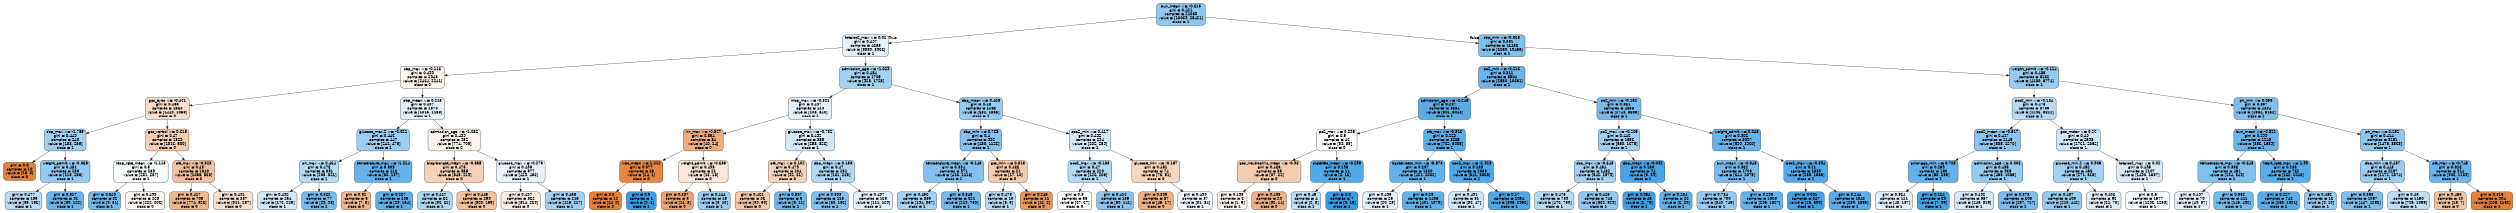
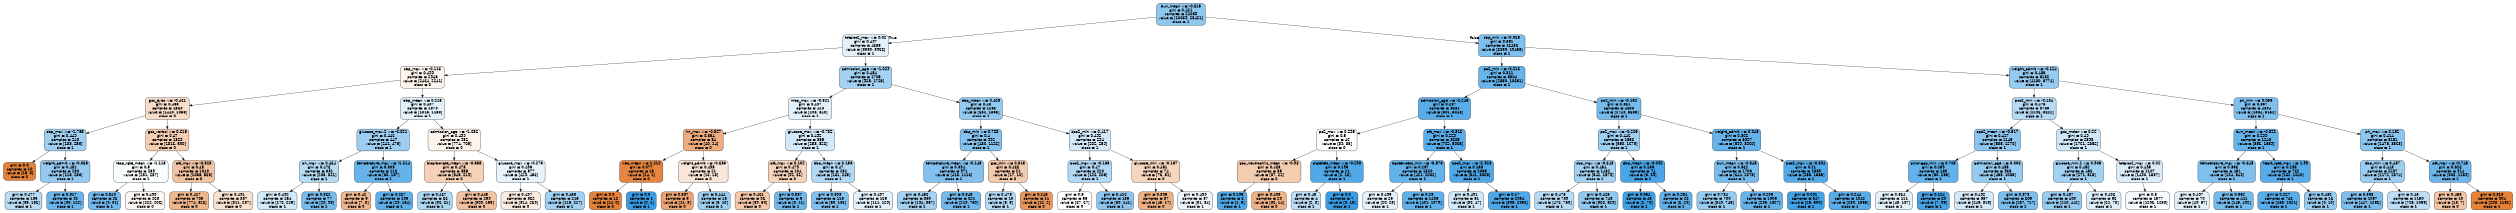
(356, 201) -> (356, 201)
(1232, 201) -> (1232, 201)
